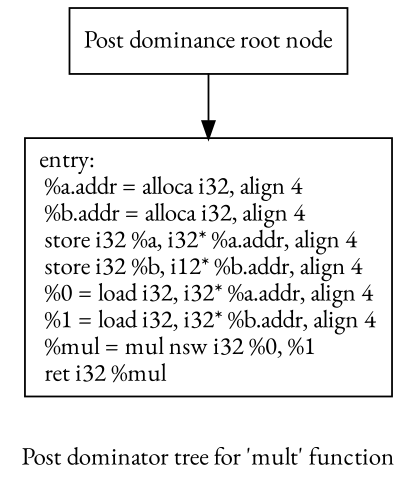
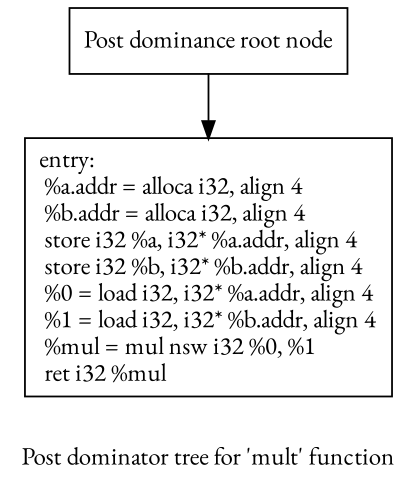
(201, 266) -> (201, 266)
